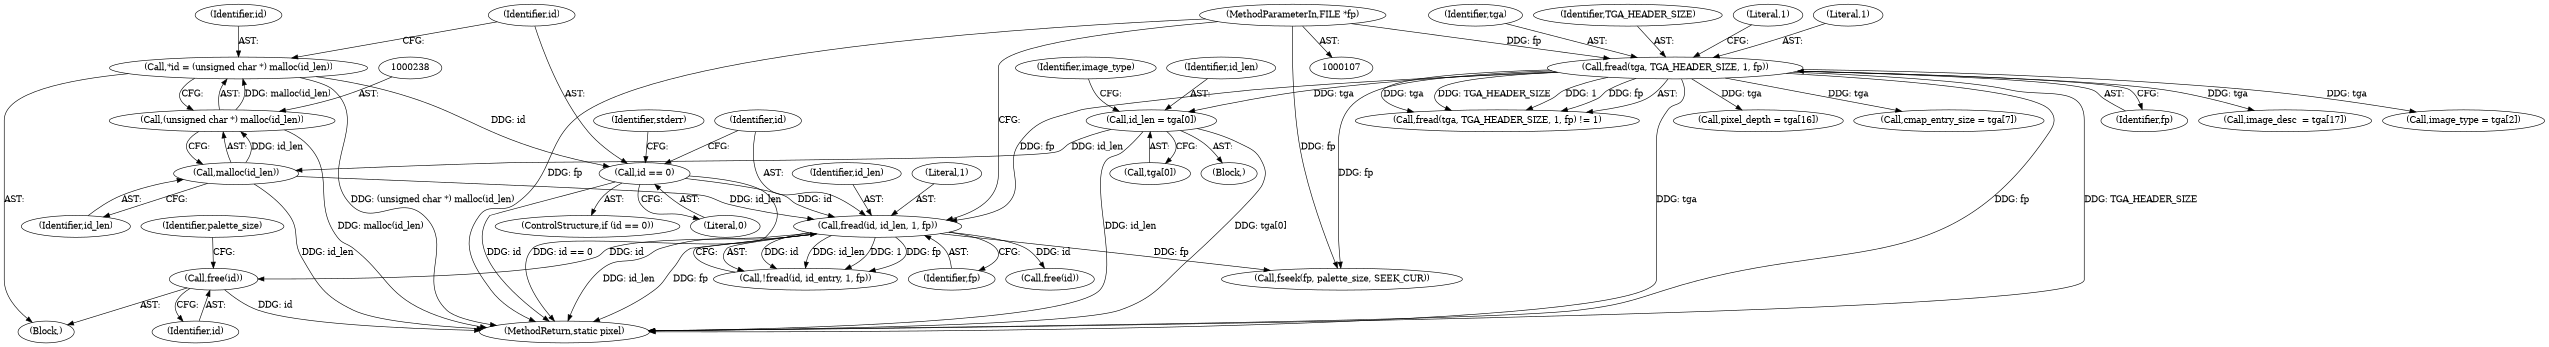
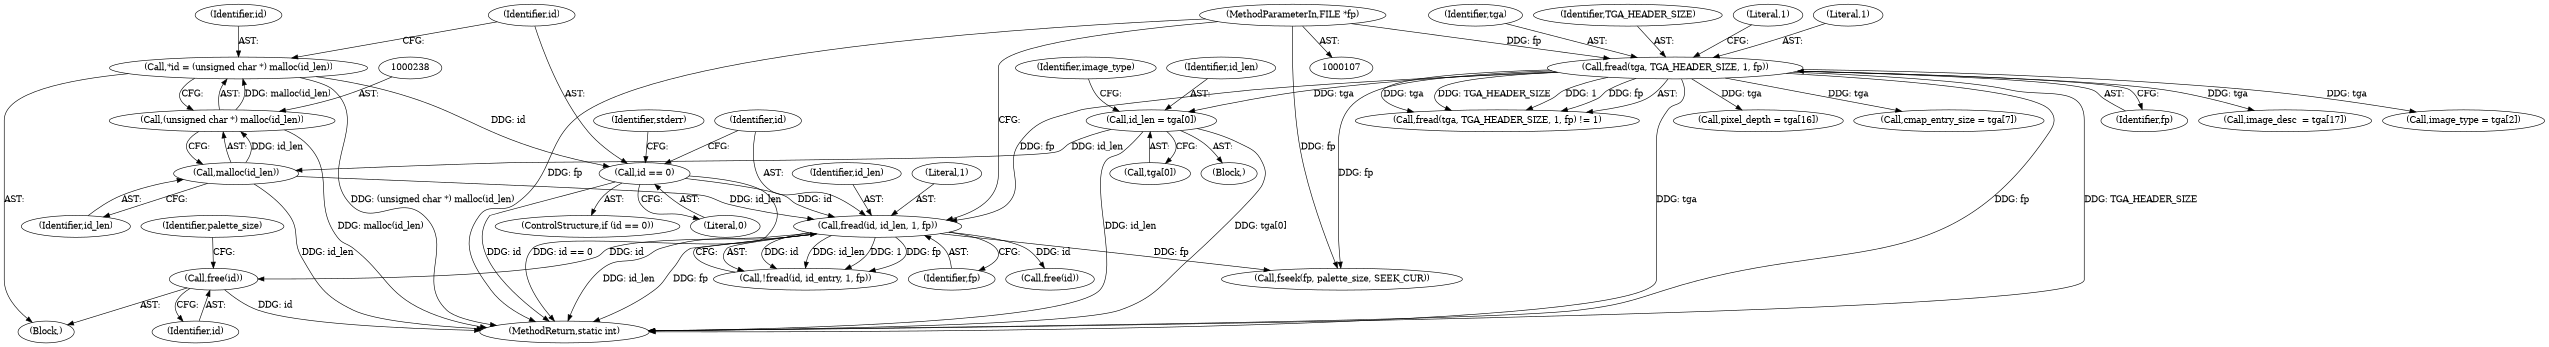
(564, 332) -> (564, 332)
